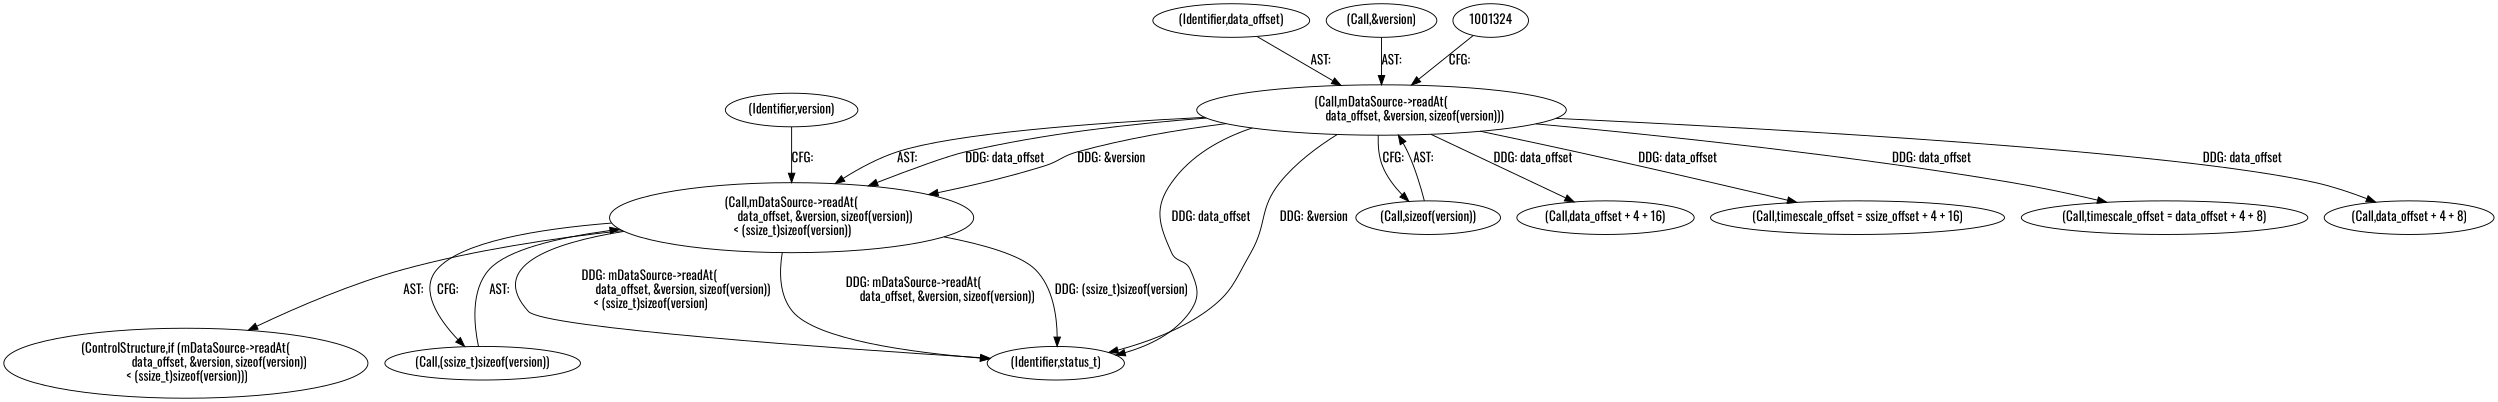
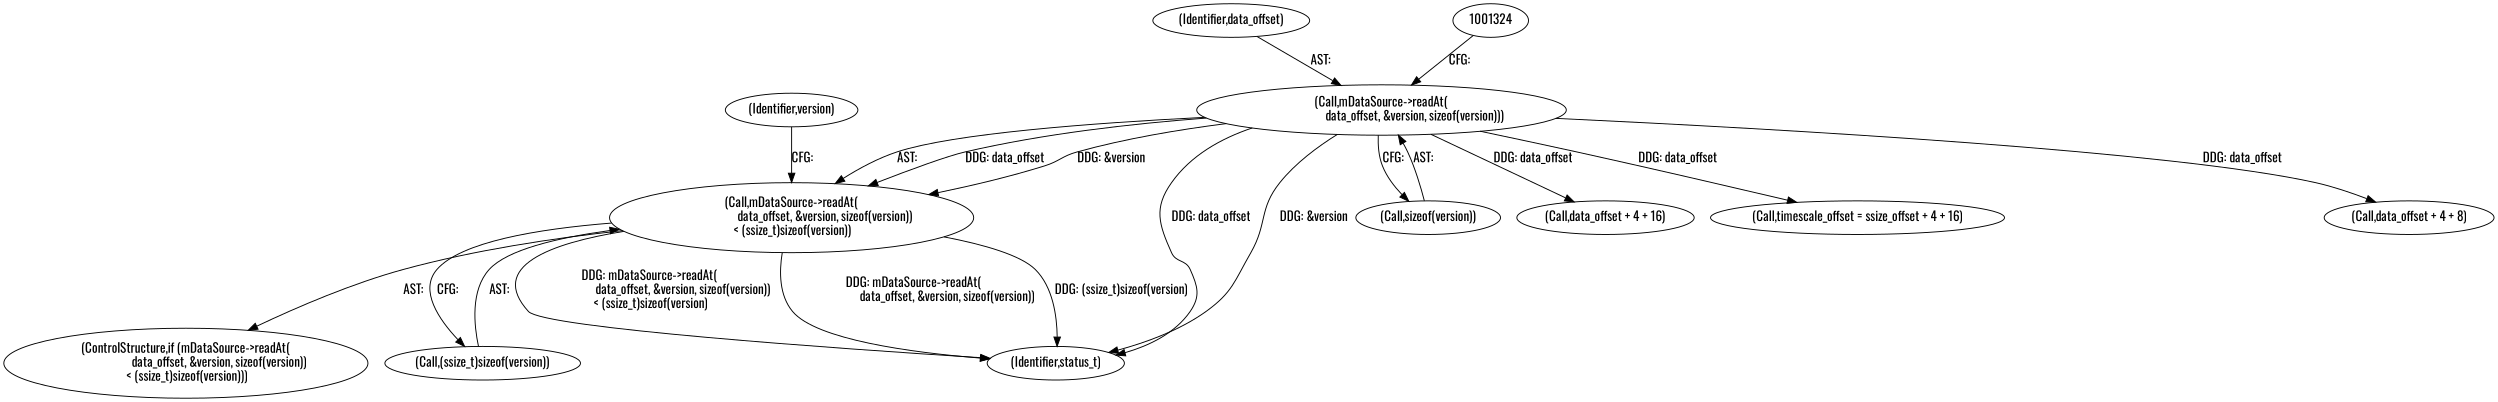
(1382, 21) -> none
(2165, 218) -> none
